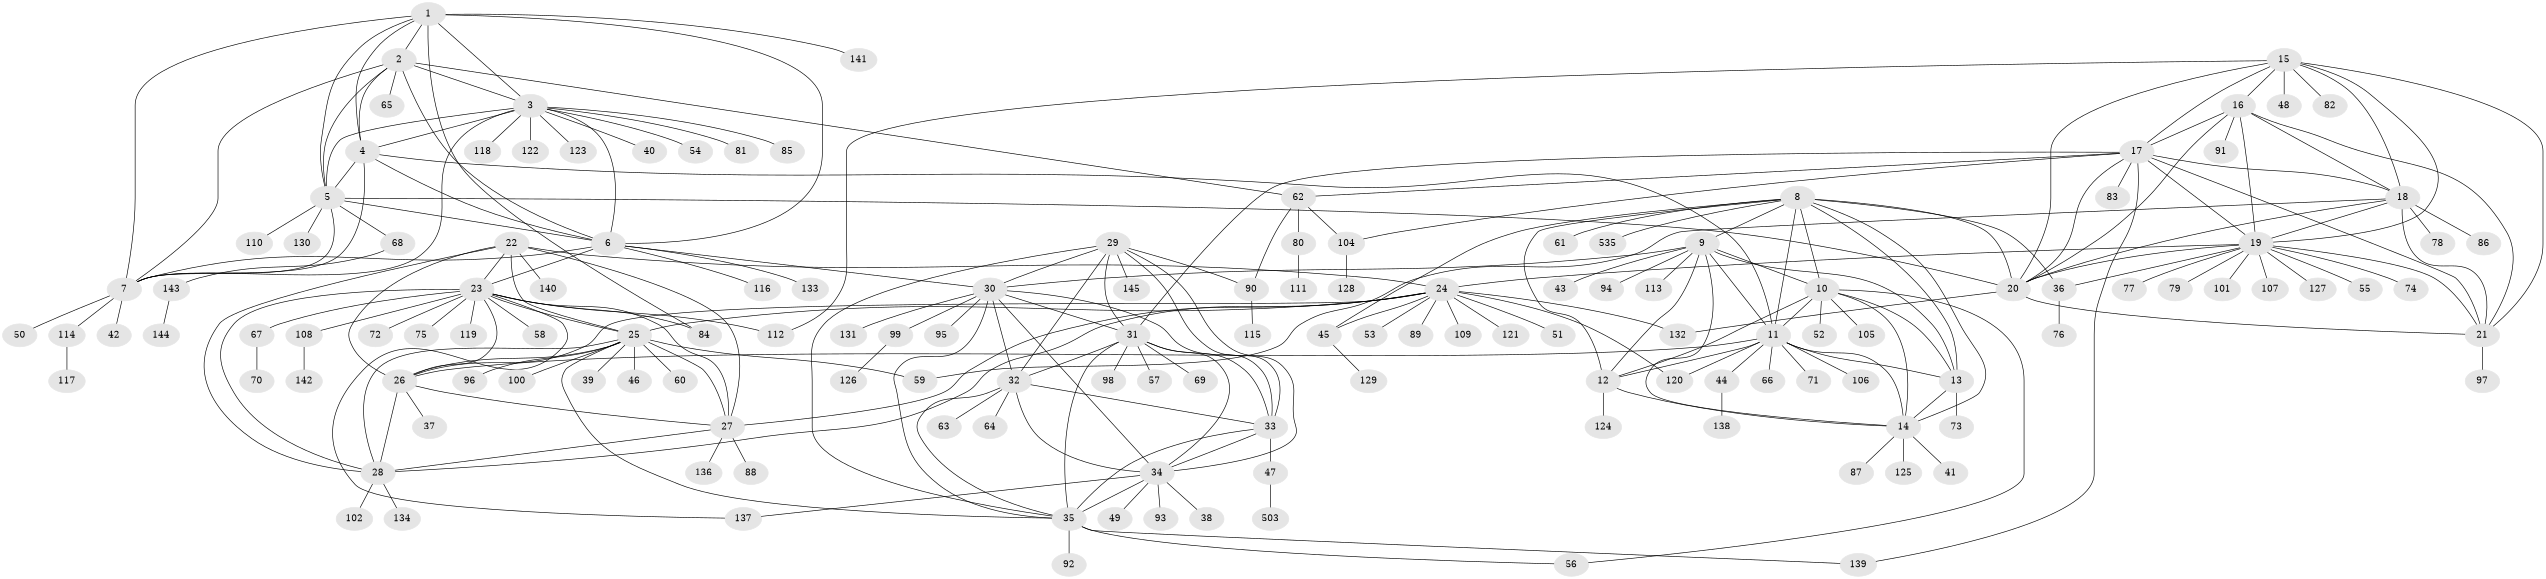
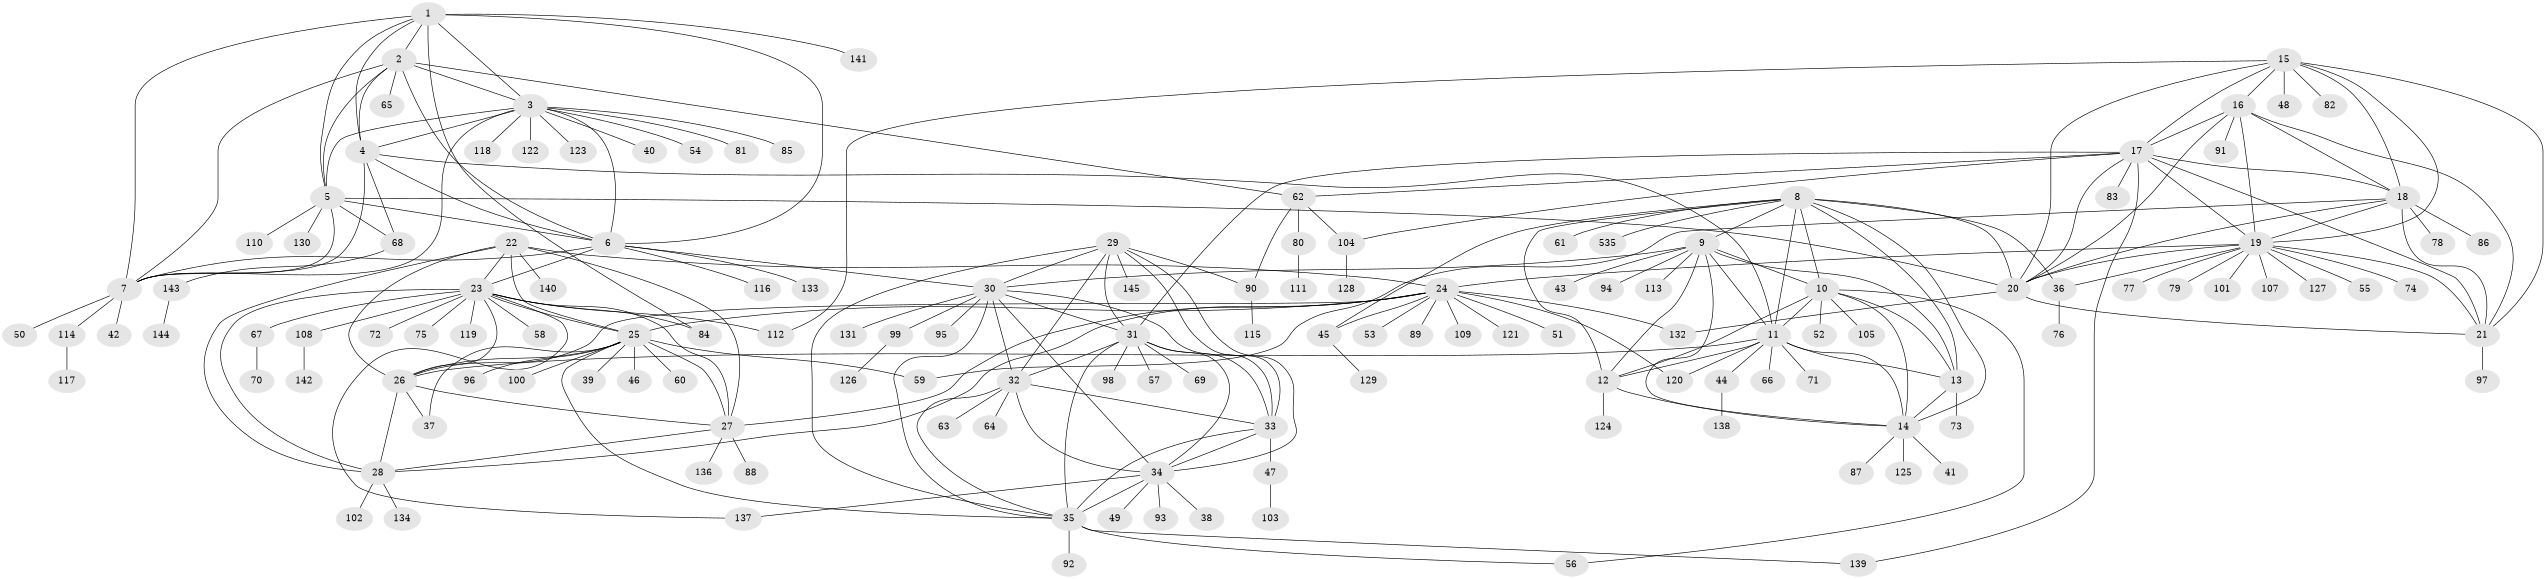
(345, 175) -> (379, 194)
(448, 349) -> (507, 347)
(1861, 381) -> none
(1271, 519) -> (1271, 519)
